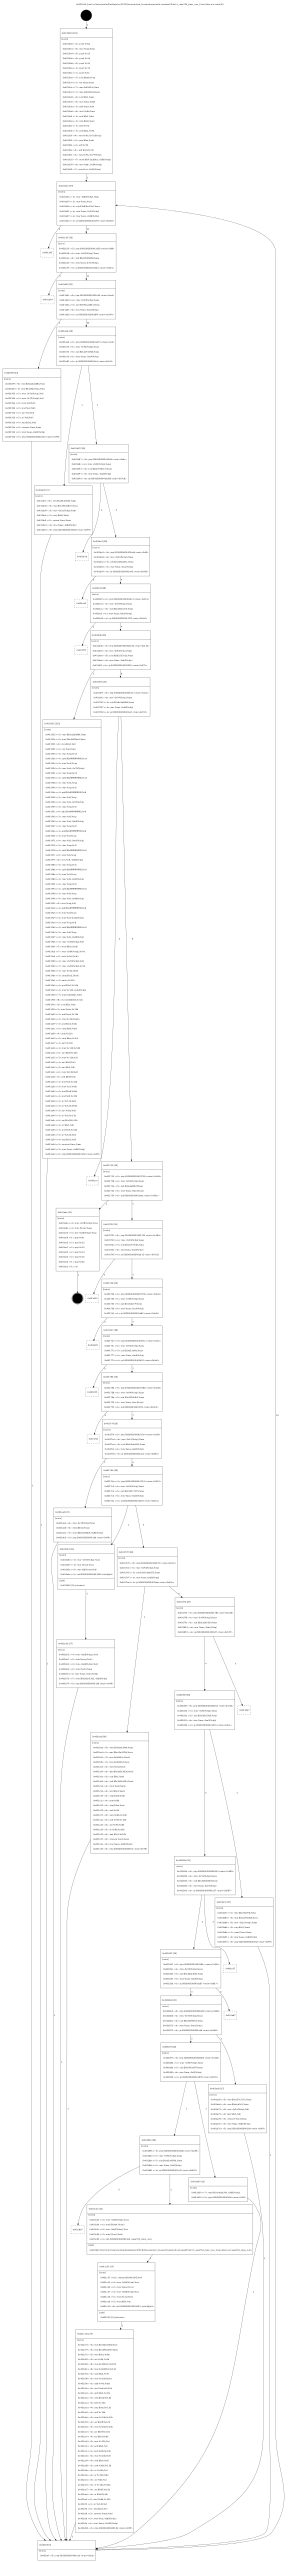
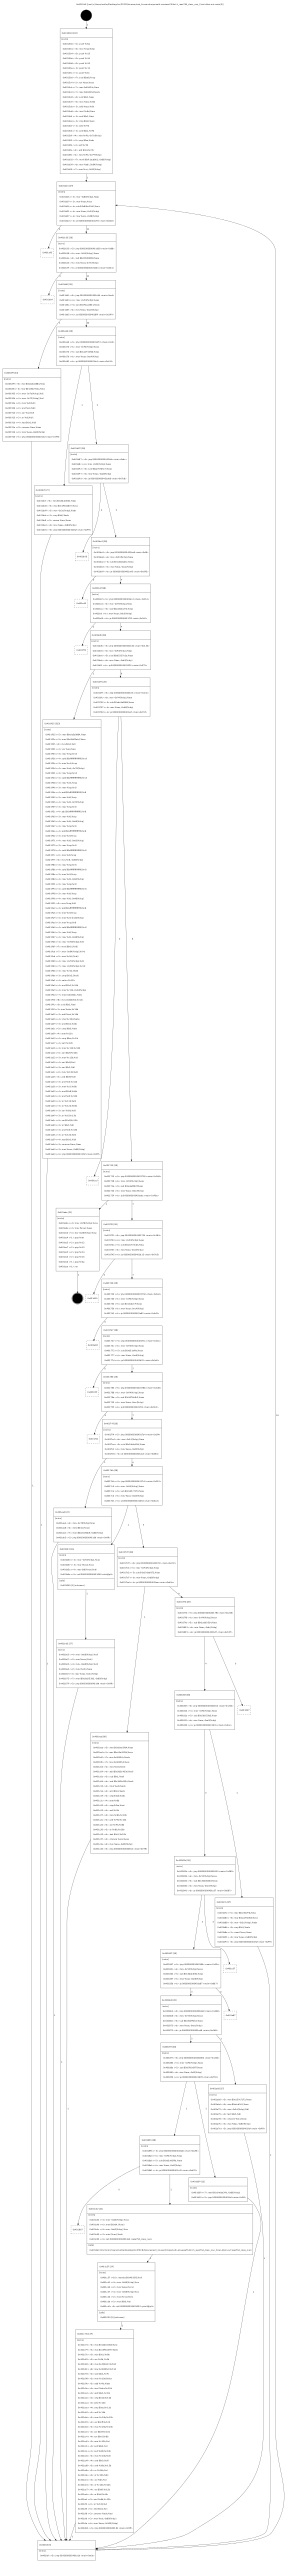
(132, 1321) -> none
